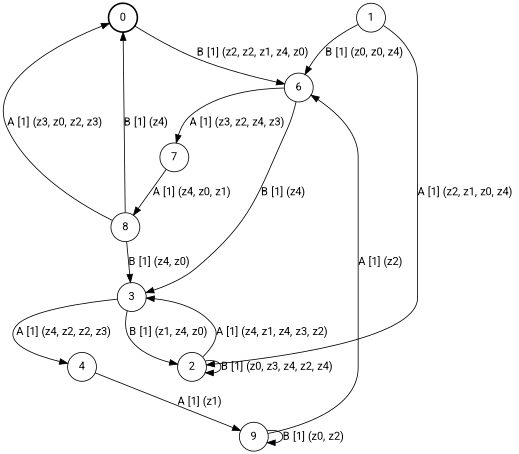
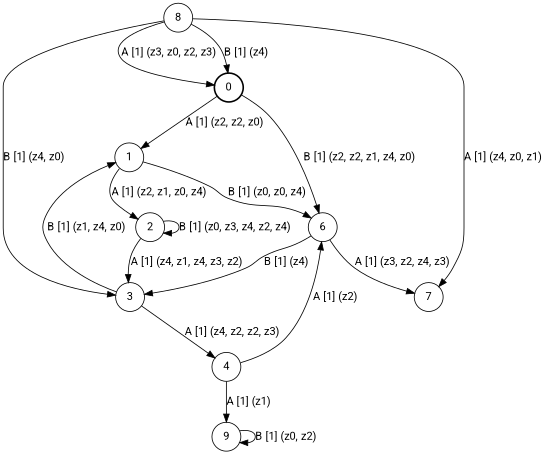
none -> (182, 120)
(152, 189) -> (434, 55)
(358, 286) -> (298, 320)
(136, 346) -> (43, 232)
